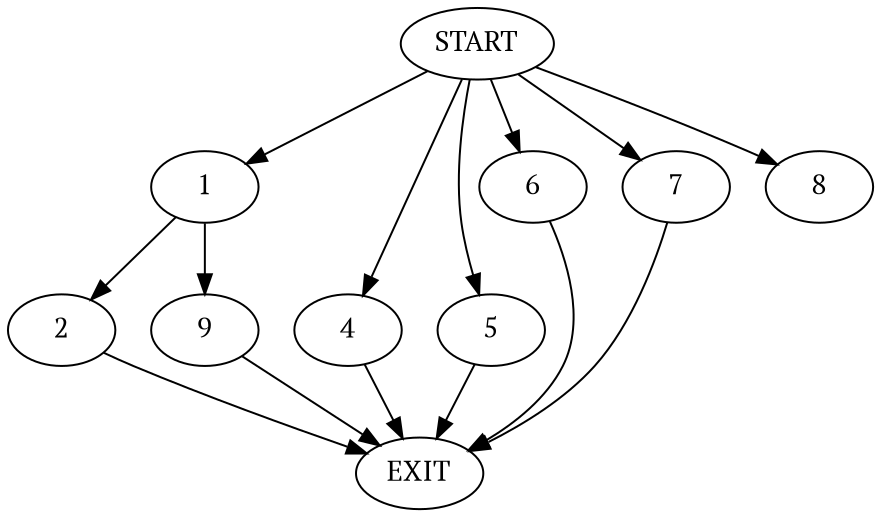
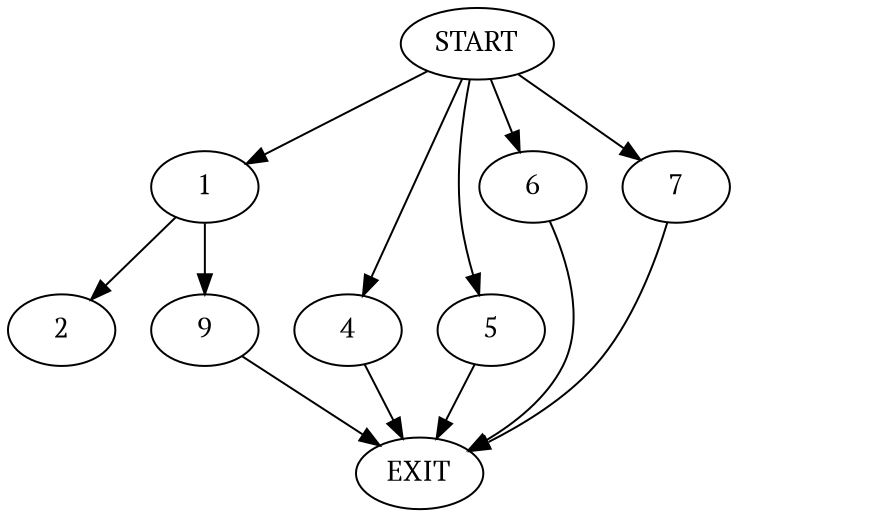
(819, 187) -> none
(225, 402) -> none
